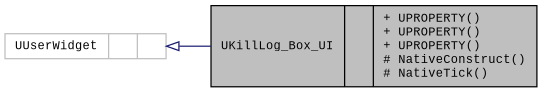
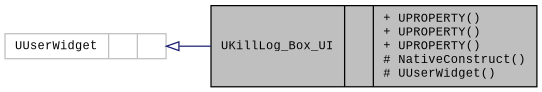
(436, 73) -> (440, 73)
